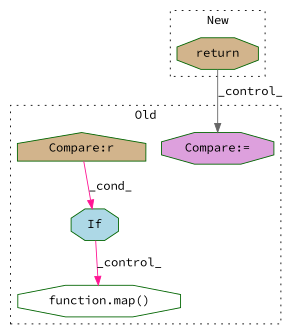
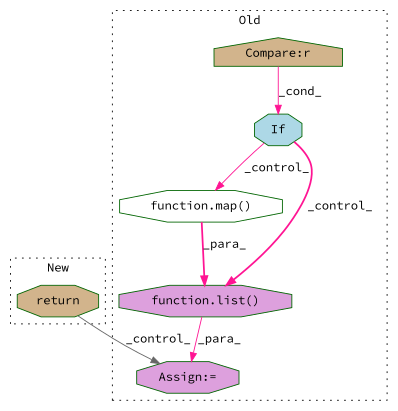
(218, 148) -> (188, 377)
none -> (205, 301)
